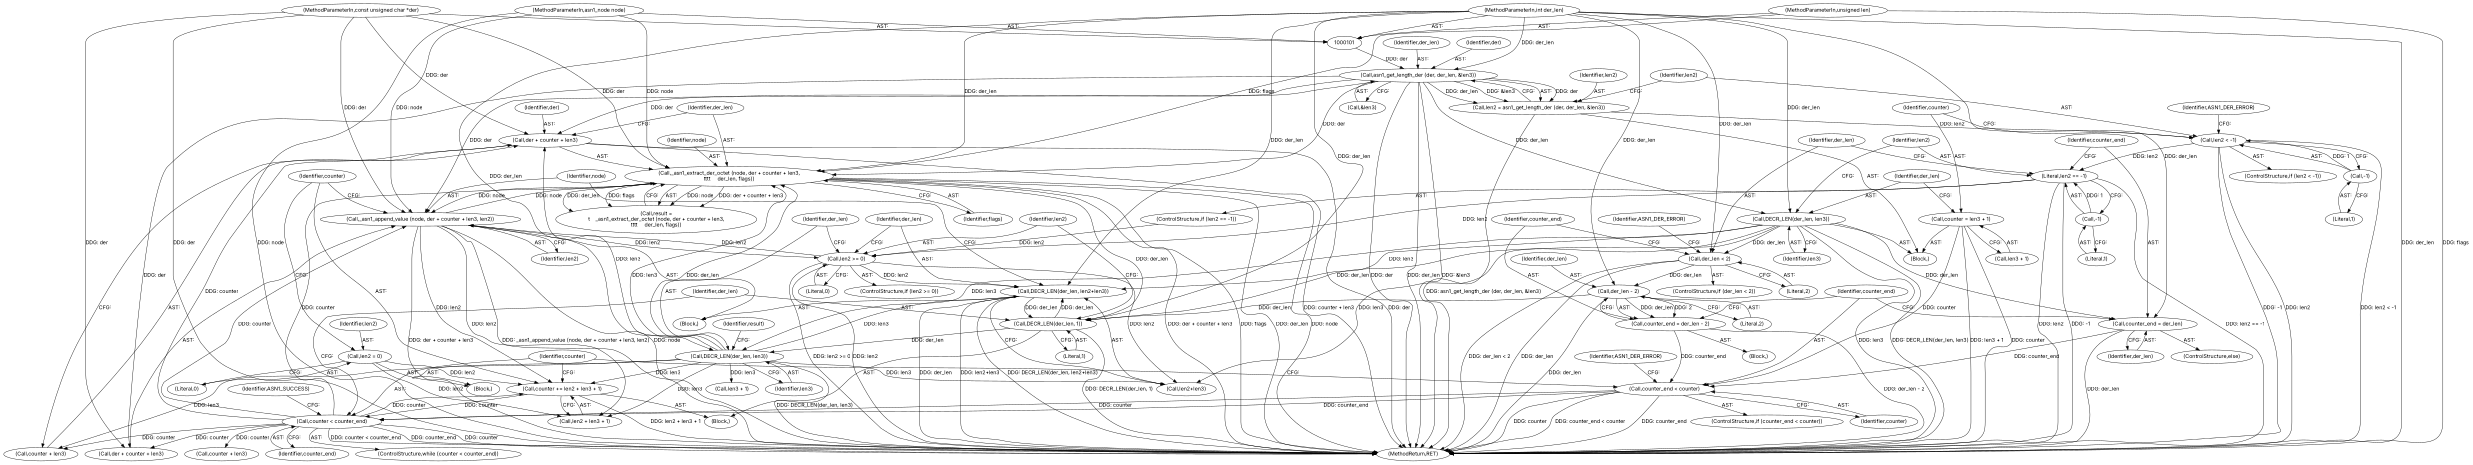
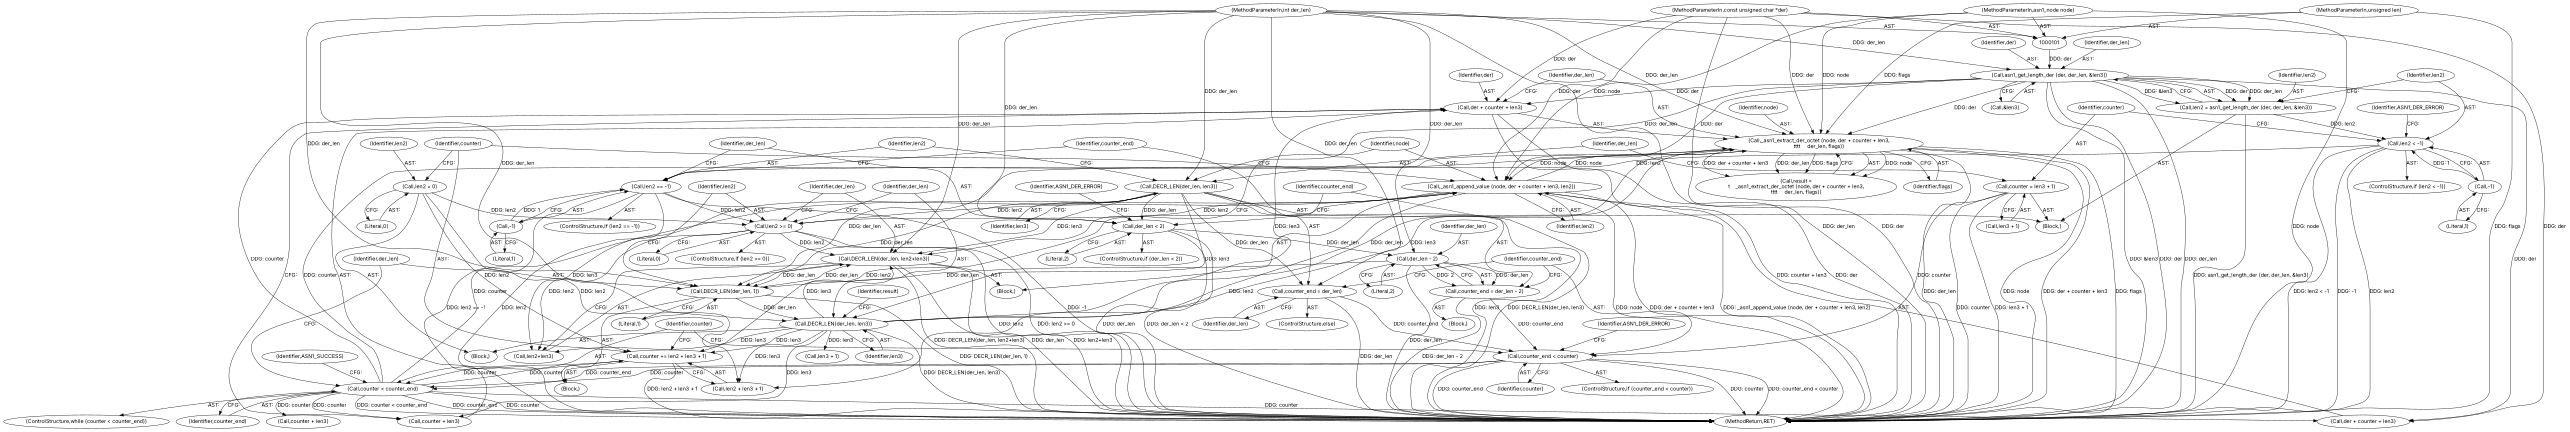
(2064, 176) -> (651, 187)
(1017, 240) -> (585, 219)
